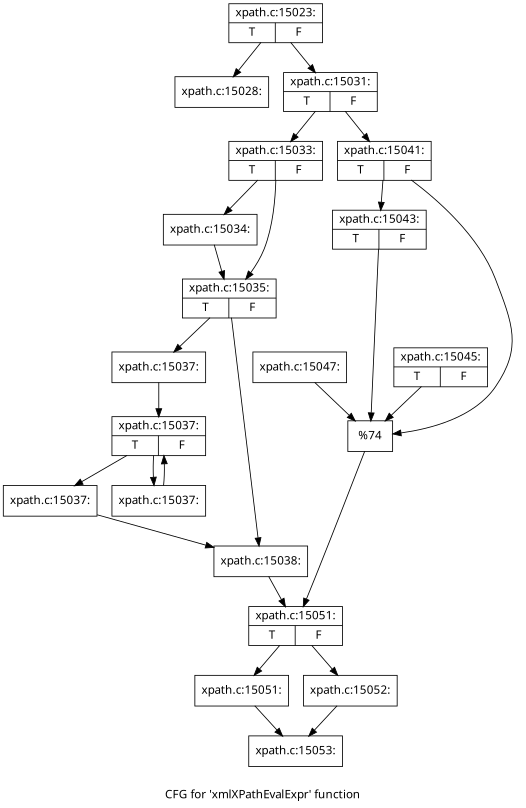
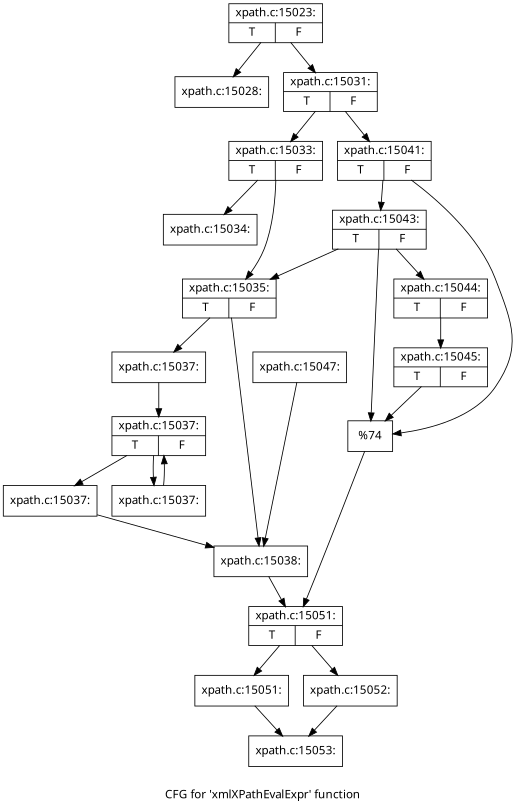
(218, 258) -> (308, 262)
none -> (441, 298)
(332, 399) -> (281, 460)
